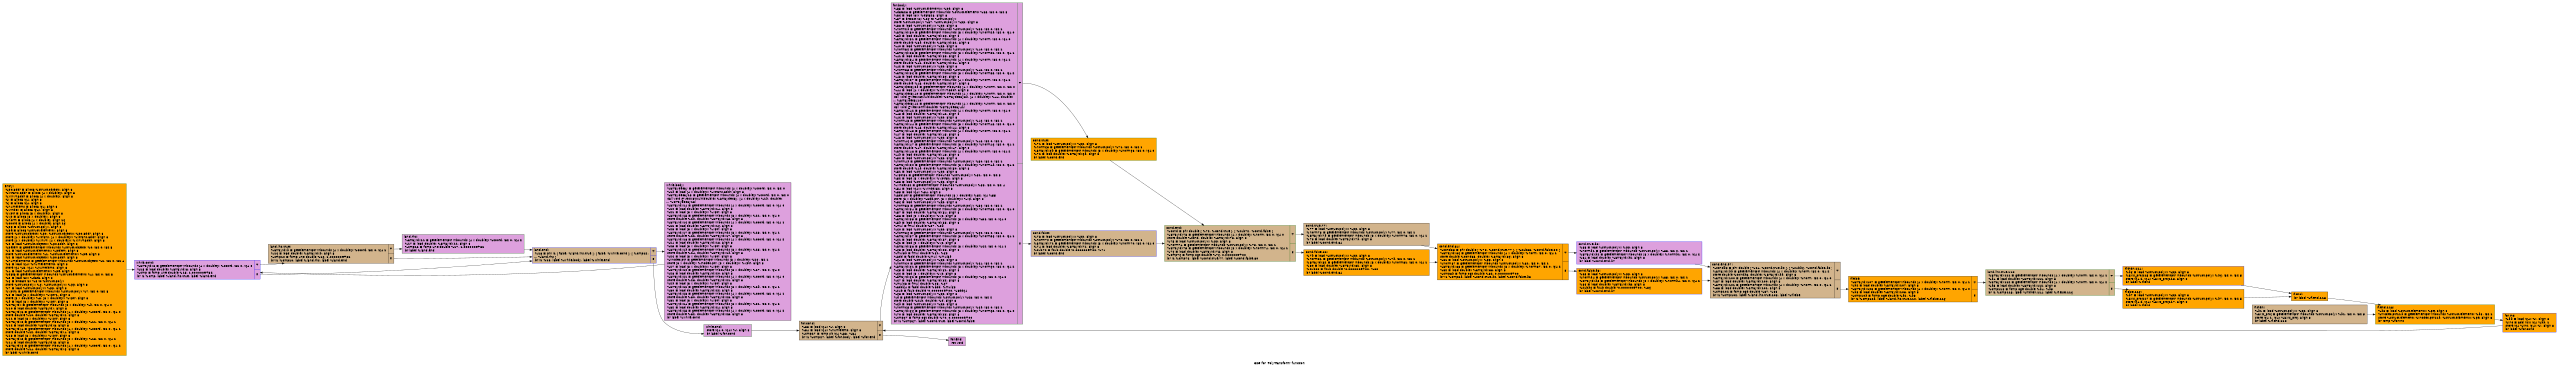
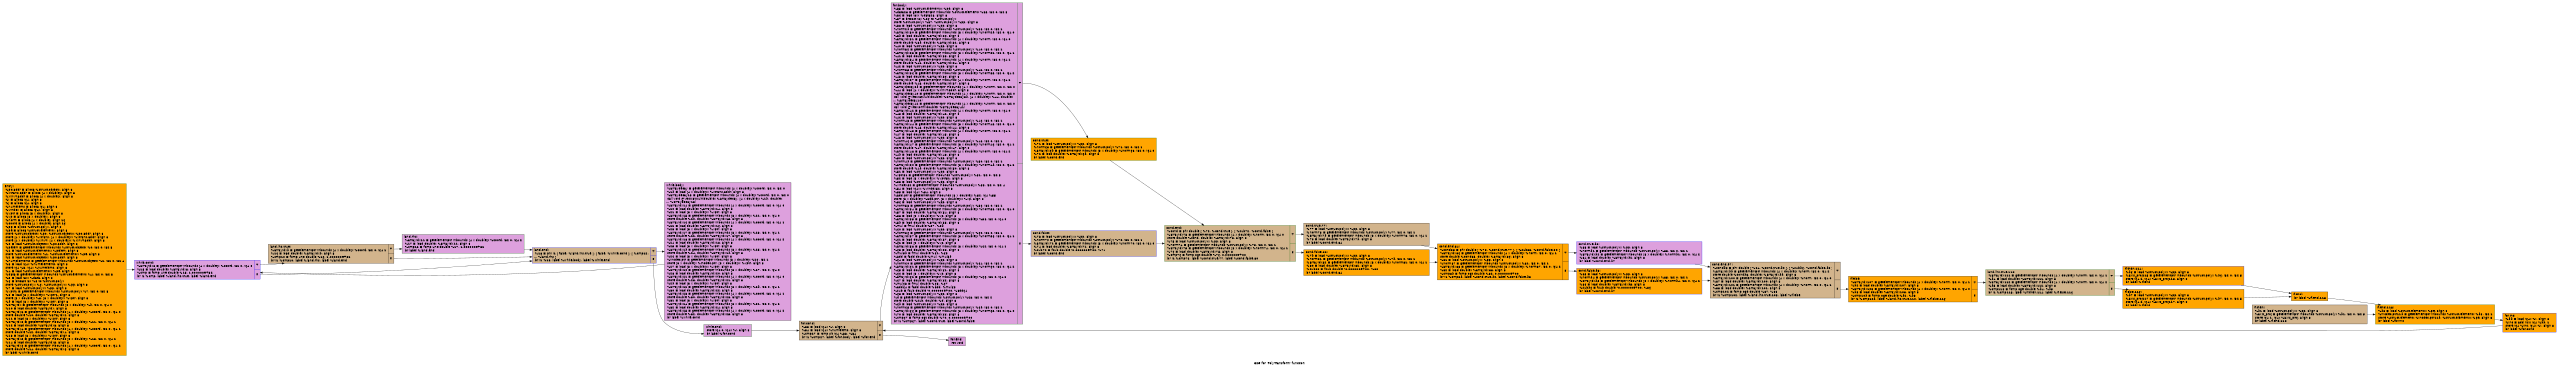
(2391, 321) -> (2391, 321)
